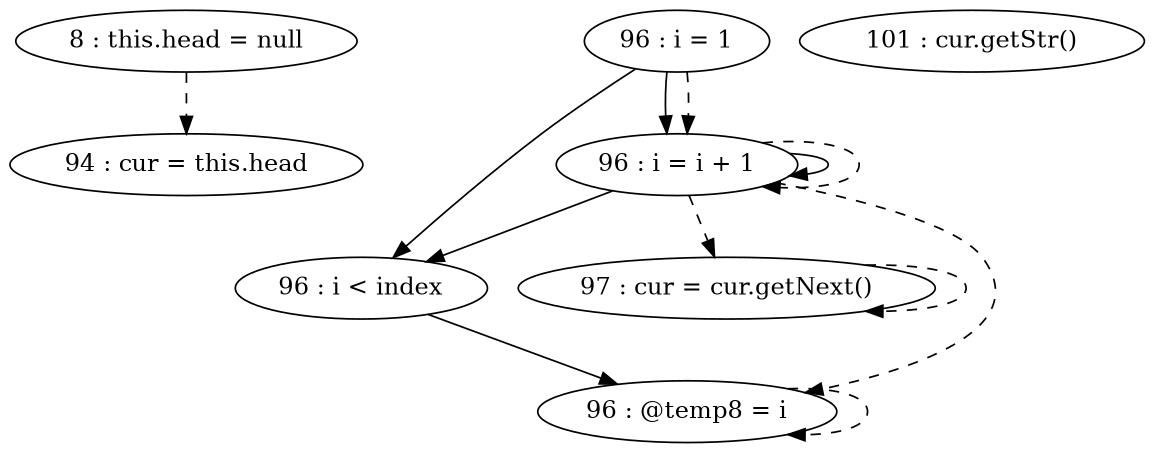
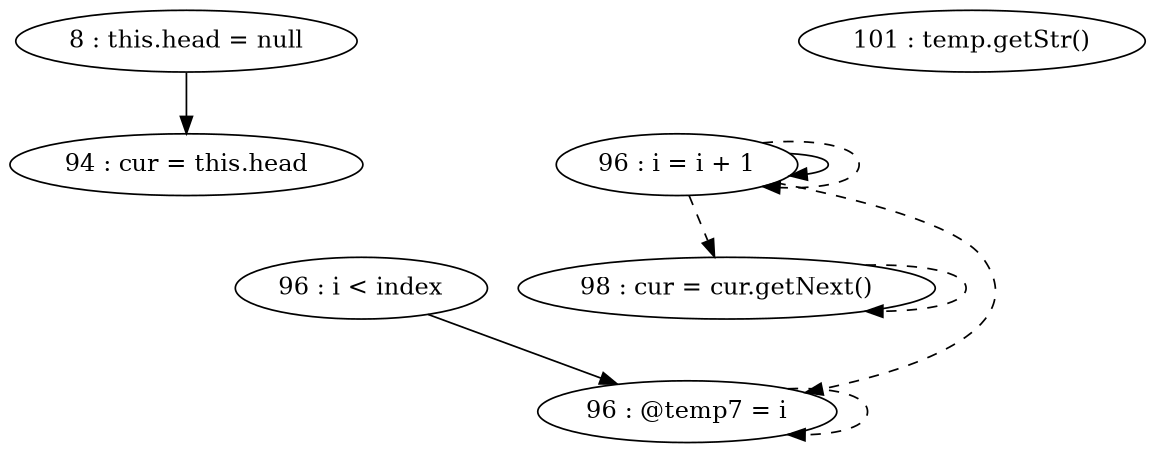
(677, 41) -> none
(972, 41) -> (972, 41)
(186, 95) -> (186, 95)
(528, 223) -> none
(727, 288) -> (727, 288)
(687, 412) -> (687, 412)
